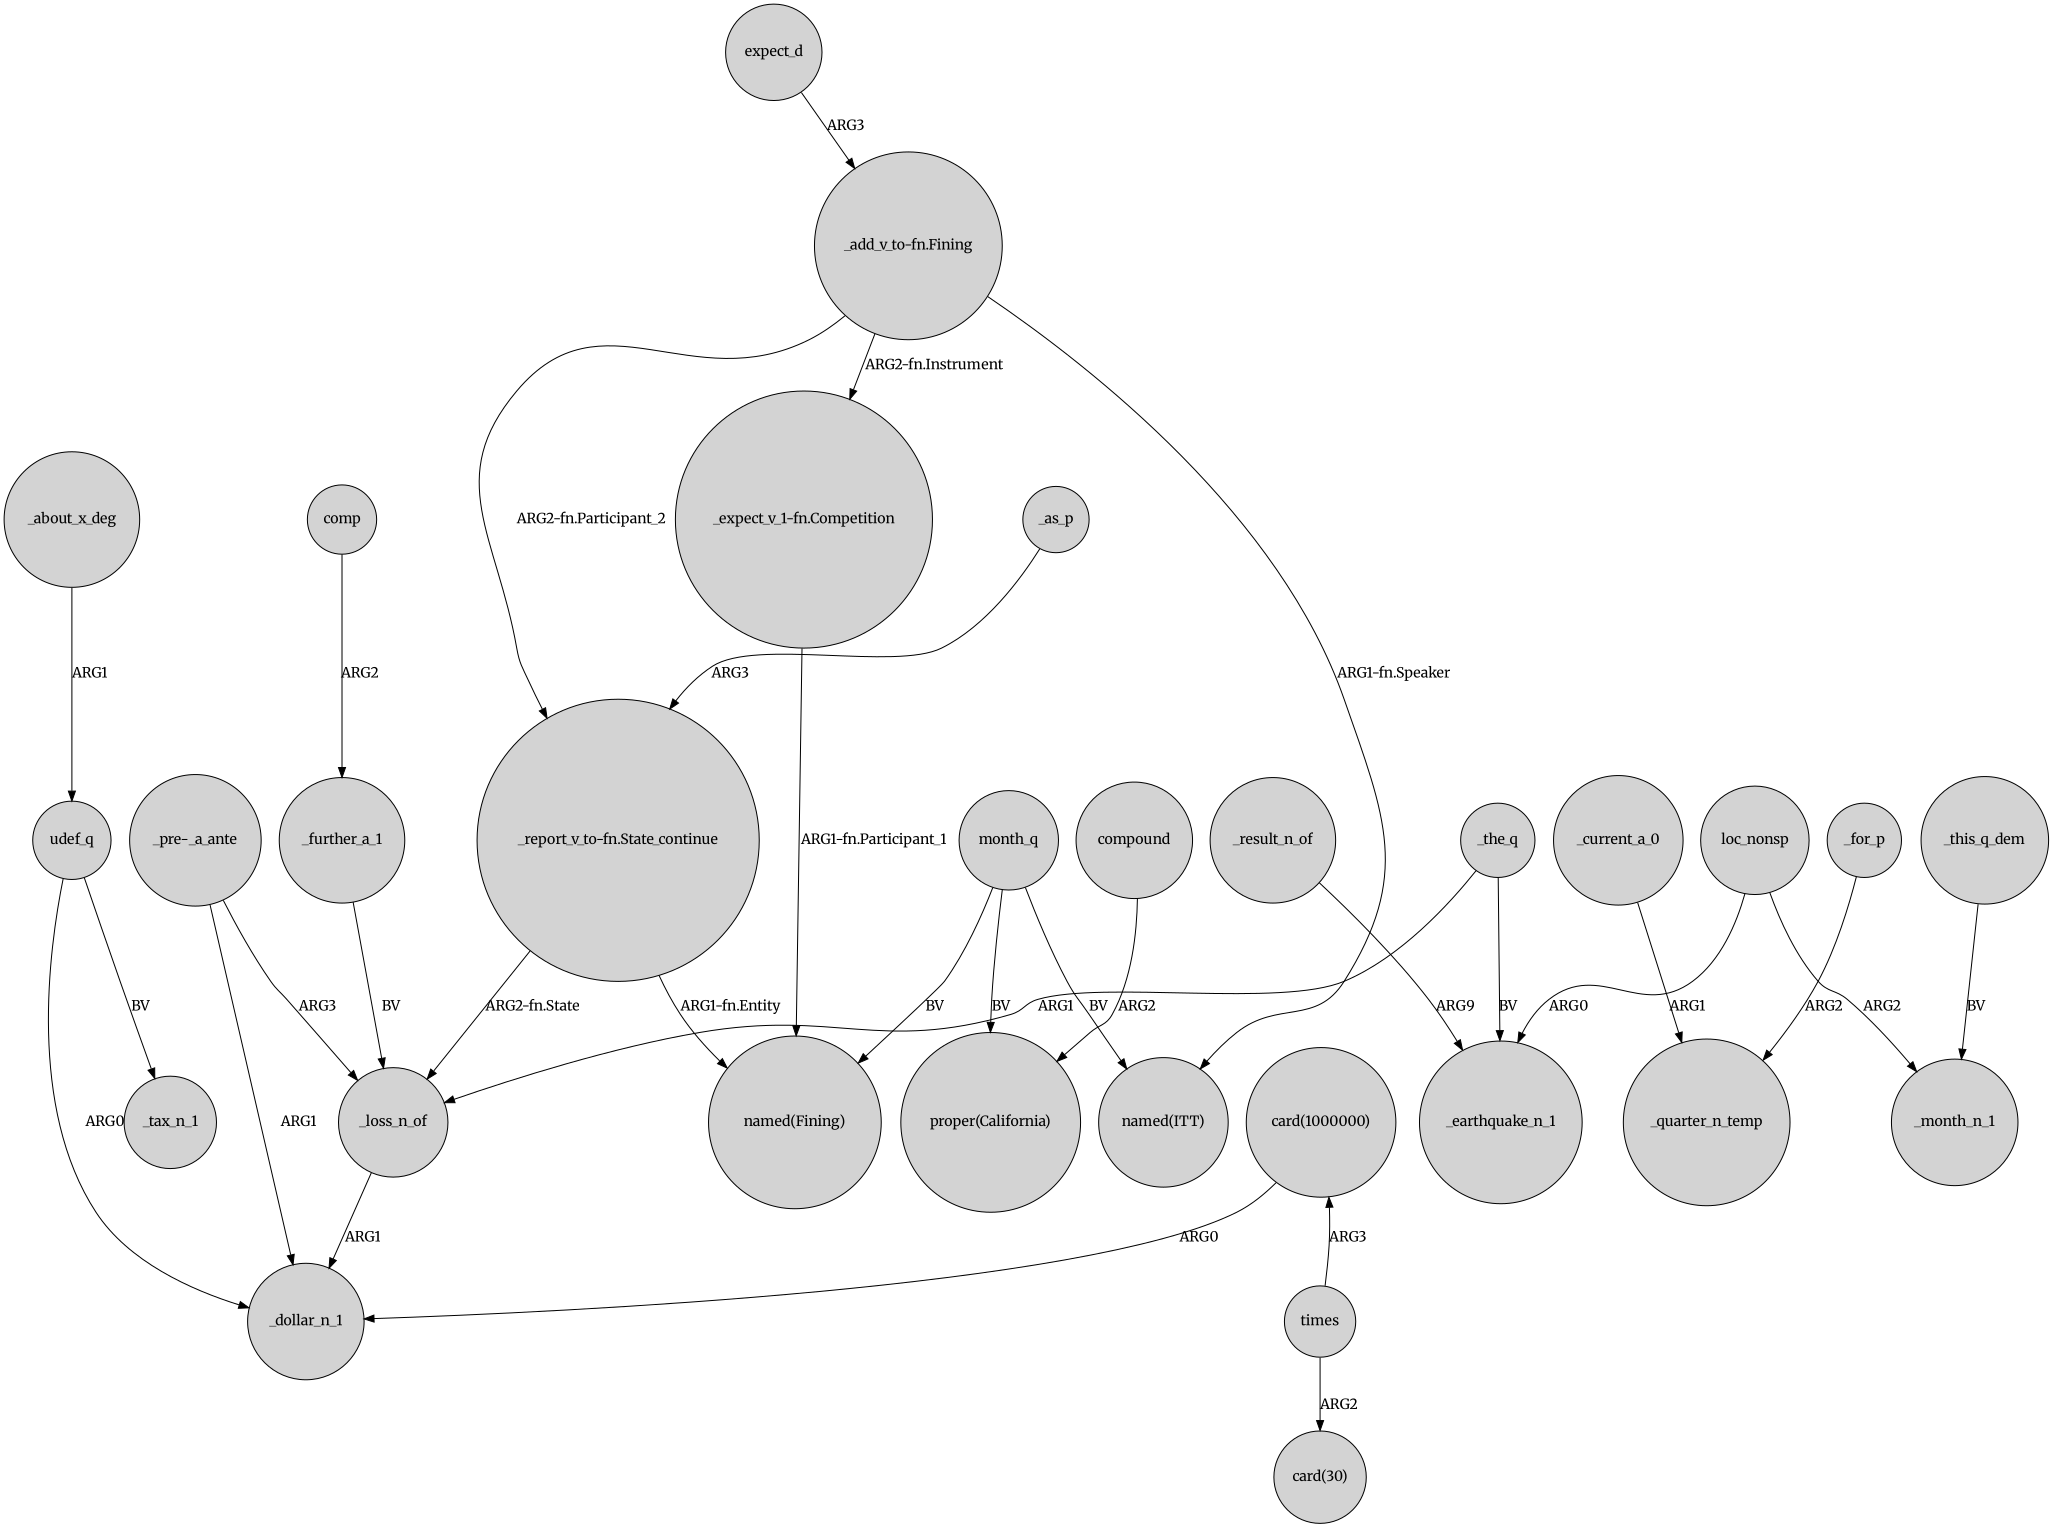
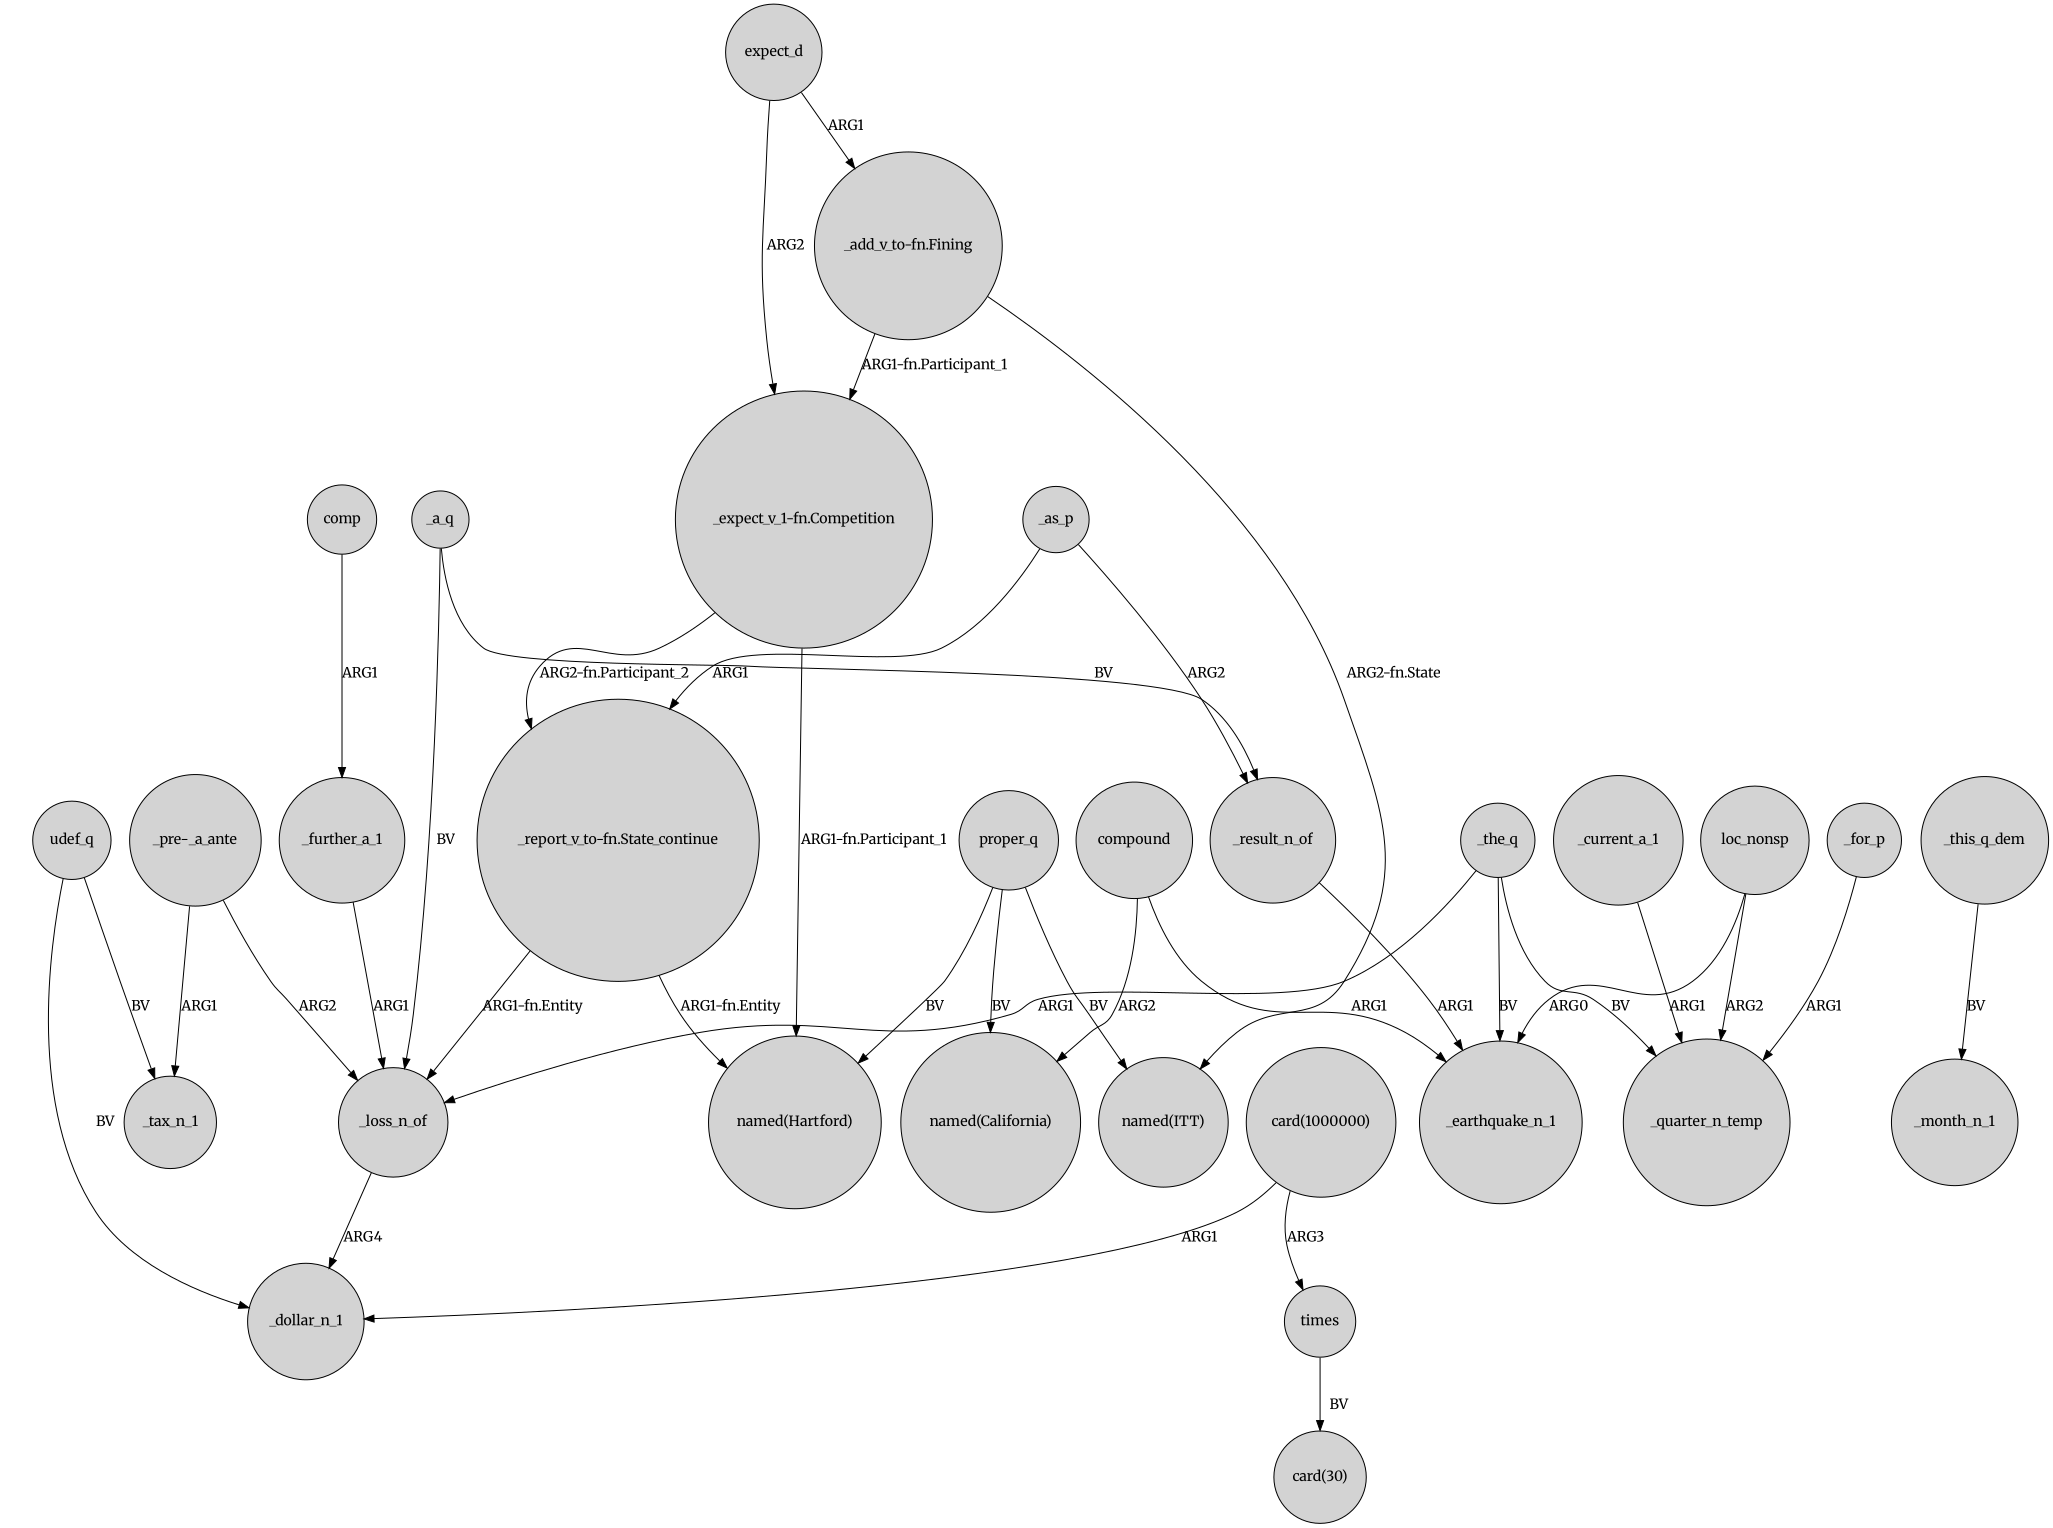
(846, 126) -> (846, 126)
none -> (763, 243)
(934, 365) -> (934, 365)
(522, 386) -> (602, 652)
(72, 520) -> none
none -> (440, 520)
none -> (1169, 653)
(360, 674) -> (360, 674)
(731, 674) -> (731, 674)
(1394, 674) -> (1394, 674)
(1009, 840) -> (1009, 840)
(1618, 840) -> (1618, 840)
none -> (1550, 985)
(1827, 989) -> (1734, 962)
(318, 1007) -> (318, 1007)
(391, 1007) -> (391, 1007)
(533, 1007) -> (533, 1007)
(1456, 1007) -> (1456, 1007)
(1824, 1007) -> (1824, 1007)
none -> (1262, 1009)
(250, 1080) -> (182, 986)
(106, 1122) -> (106, 1122)
(795, 1122) -> (795, 1122)
(991, 1122) -> (991, 1122)
(363, 1238) -> (363, 1238)
(1200, 1238) -> (1200, 1238)
(1329, 1247) -> (1286, 1237)
(1339, 1405) -> (1339, 1405)
